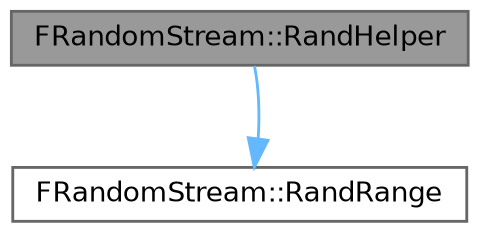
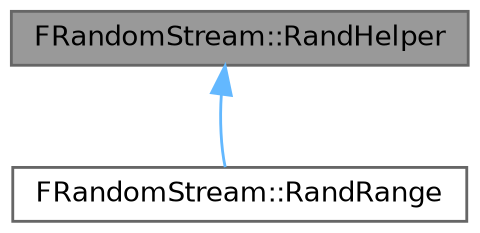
(259, 102) -> (221, 131)
